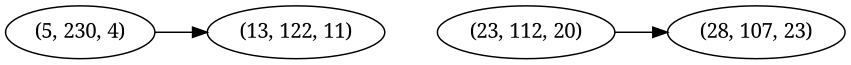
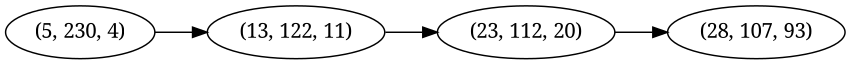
none -> (404, 32)
(756, 32) -> (756, 32)
